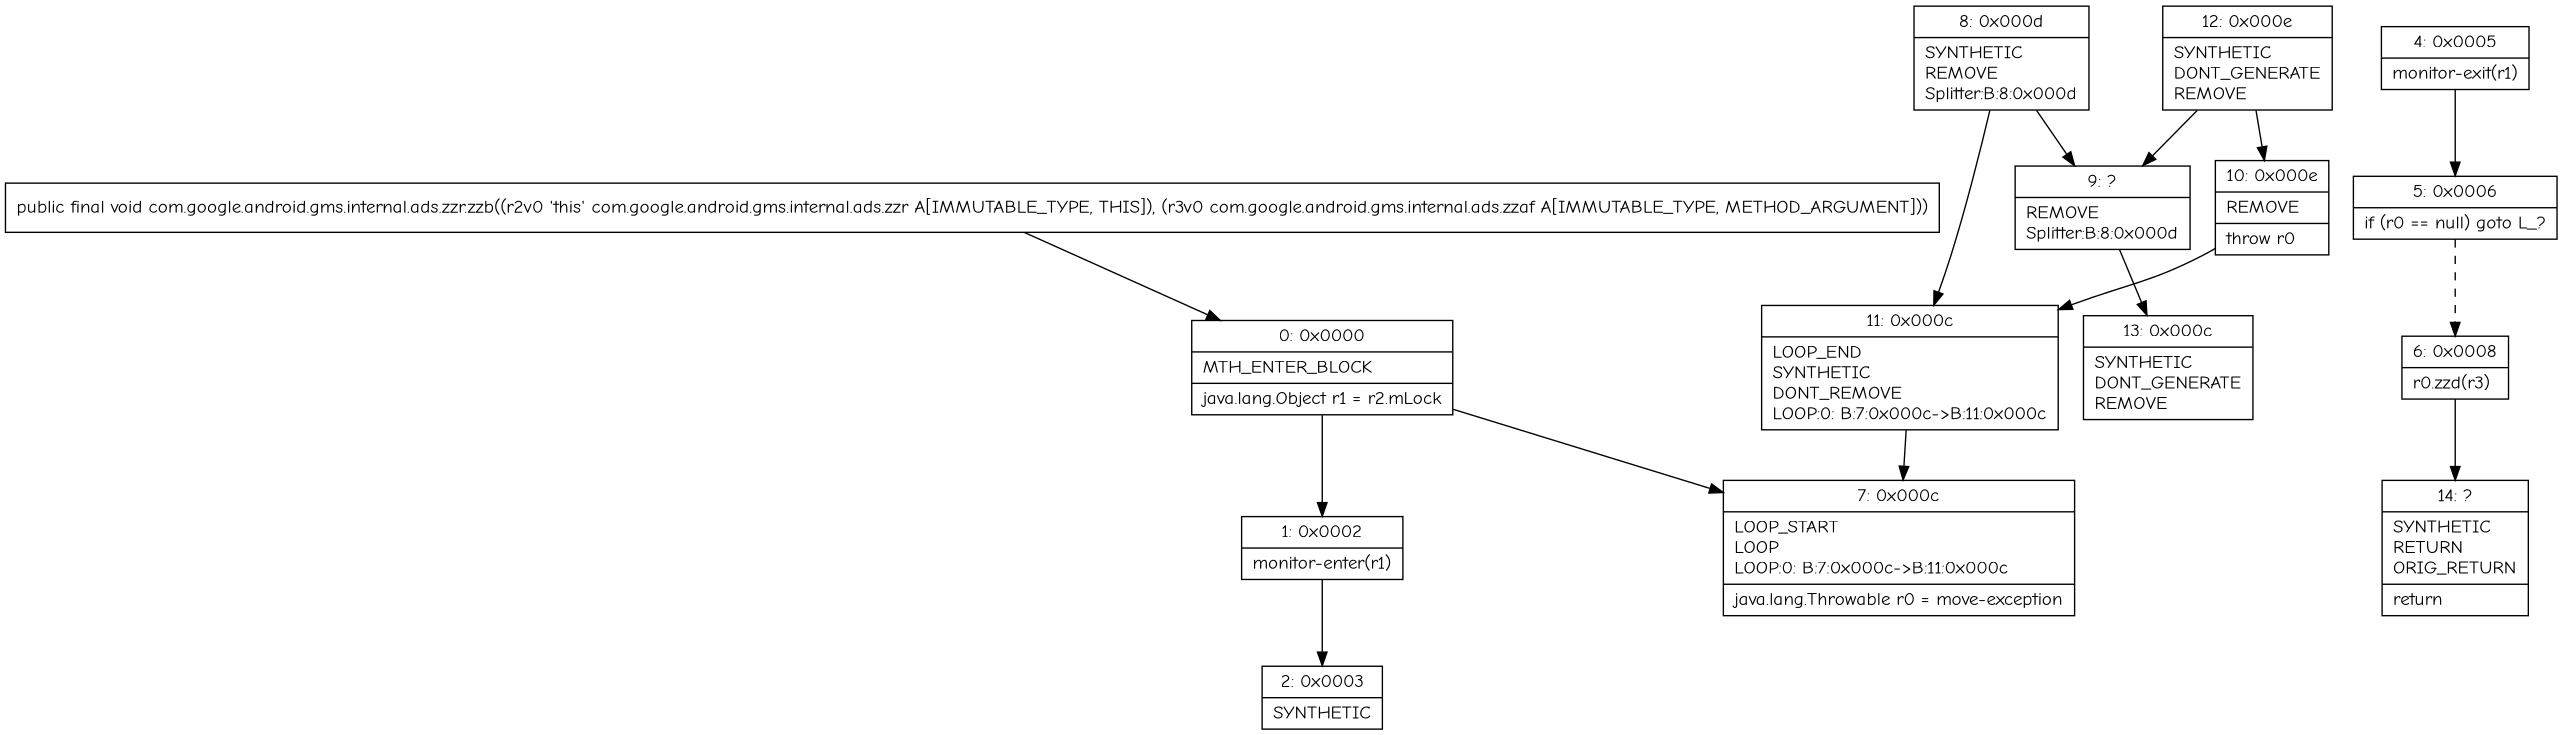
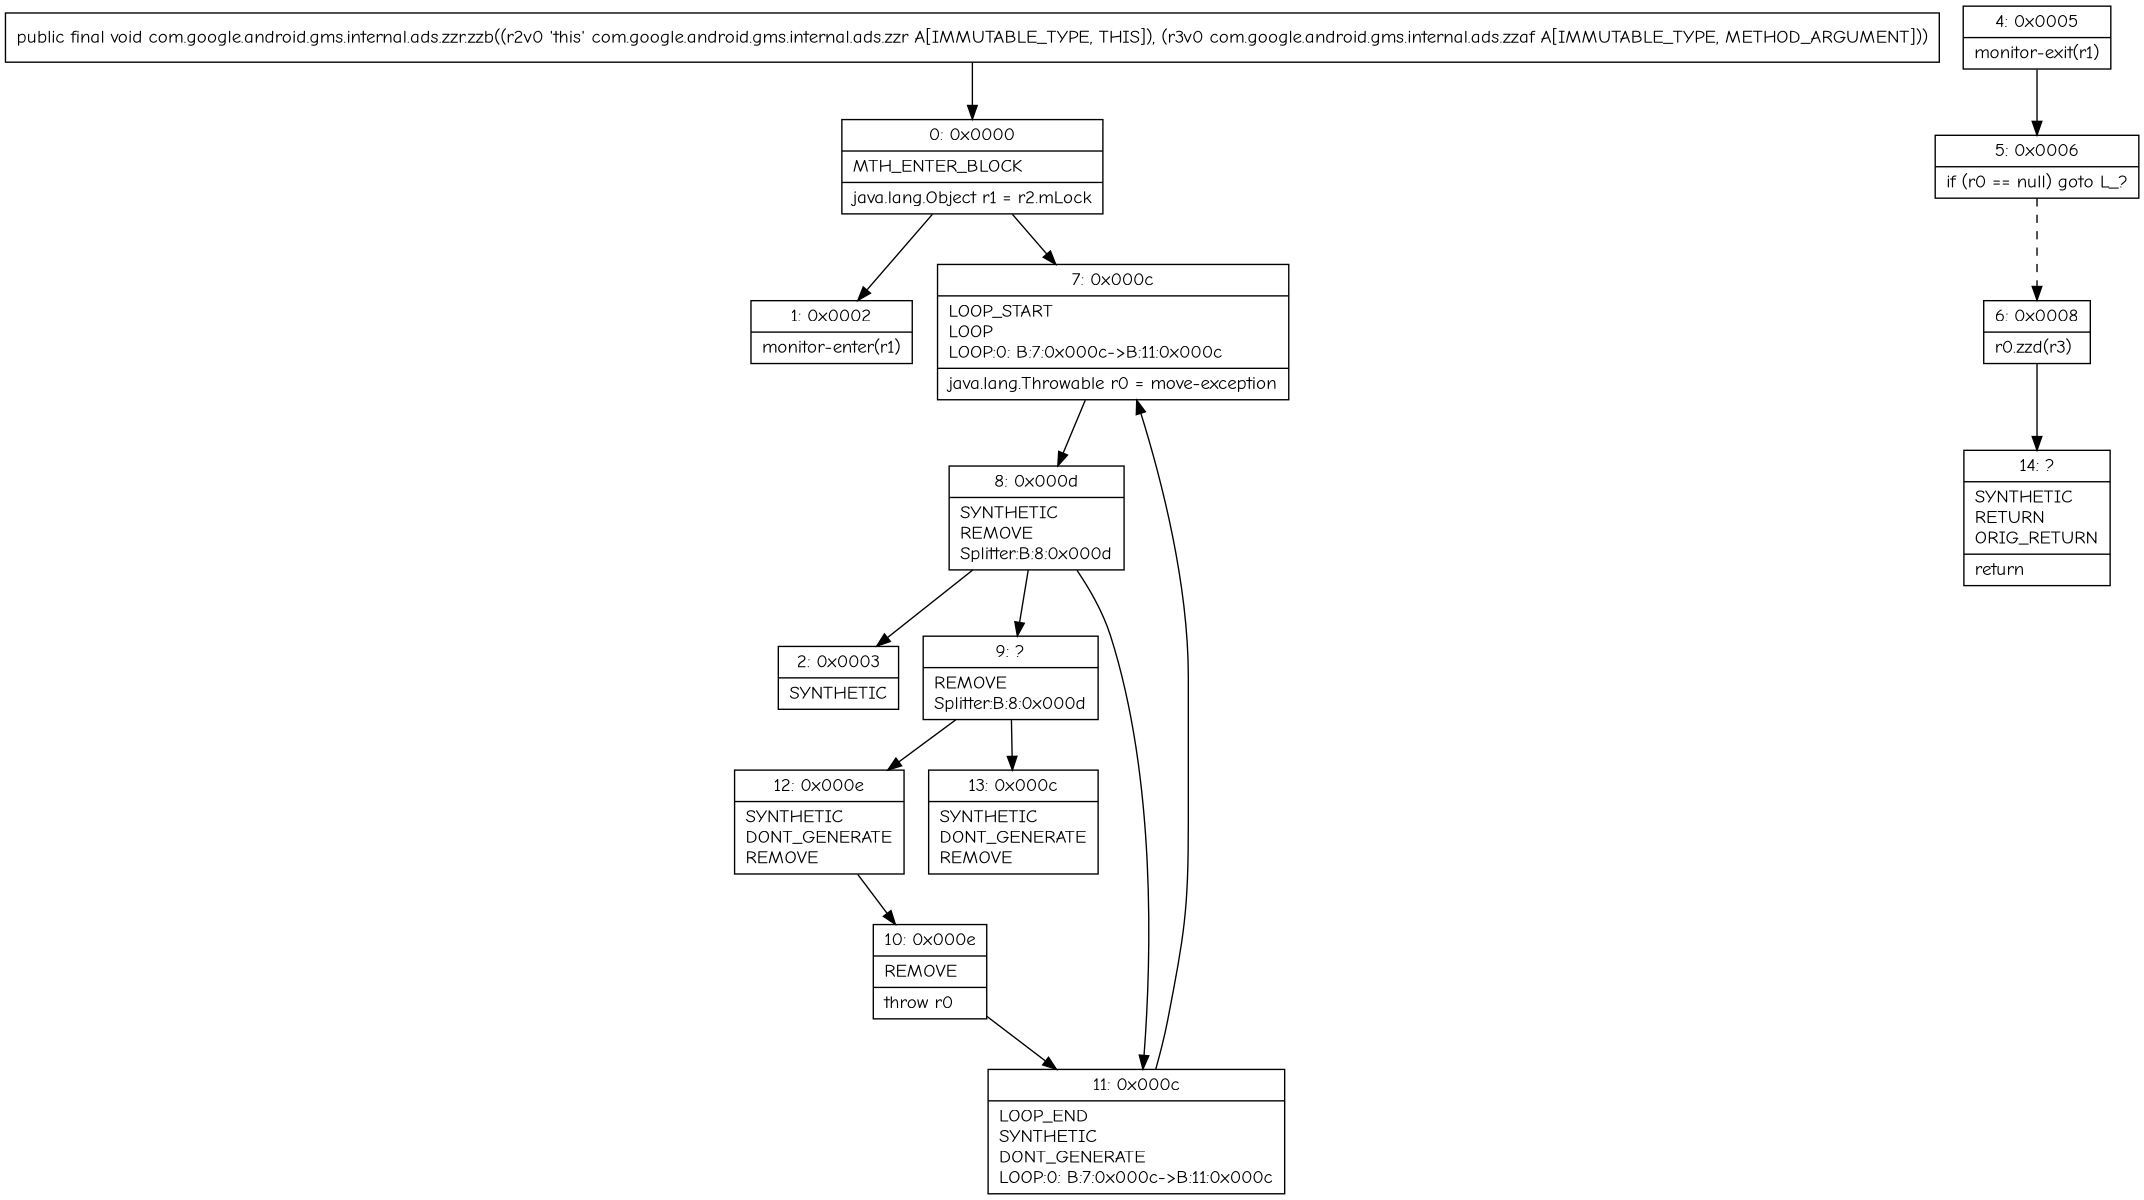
(2175, 133) -> (927, 741)
(1837, 393) -> (1073, 1157)
none -> (1074, 427)
(1322, 616) -> (930, 604)
